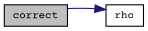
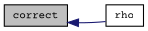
(81, 8) -> (92, 23)
